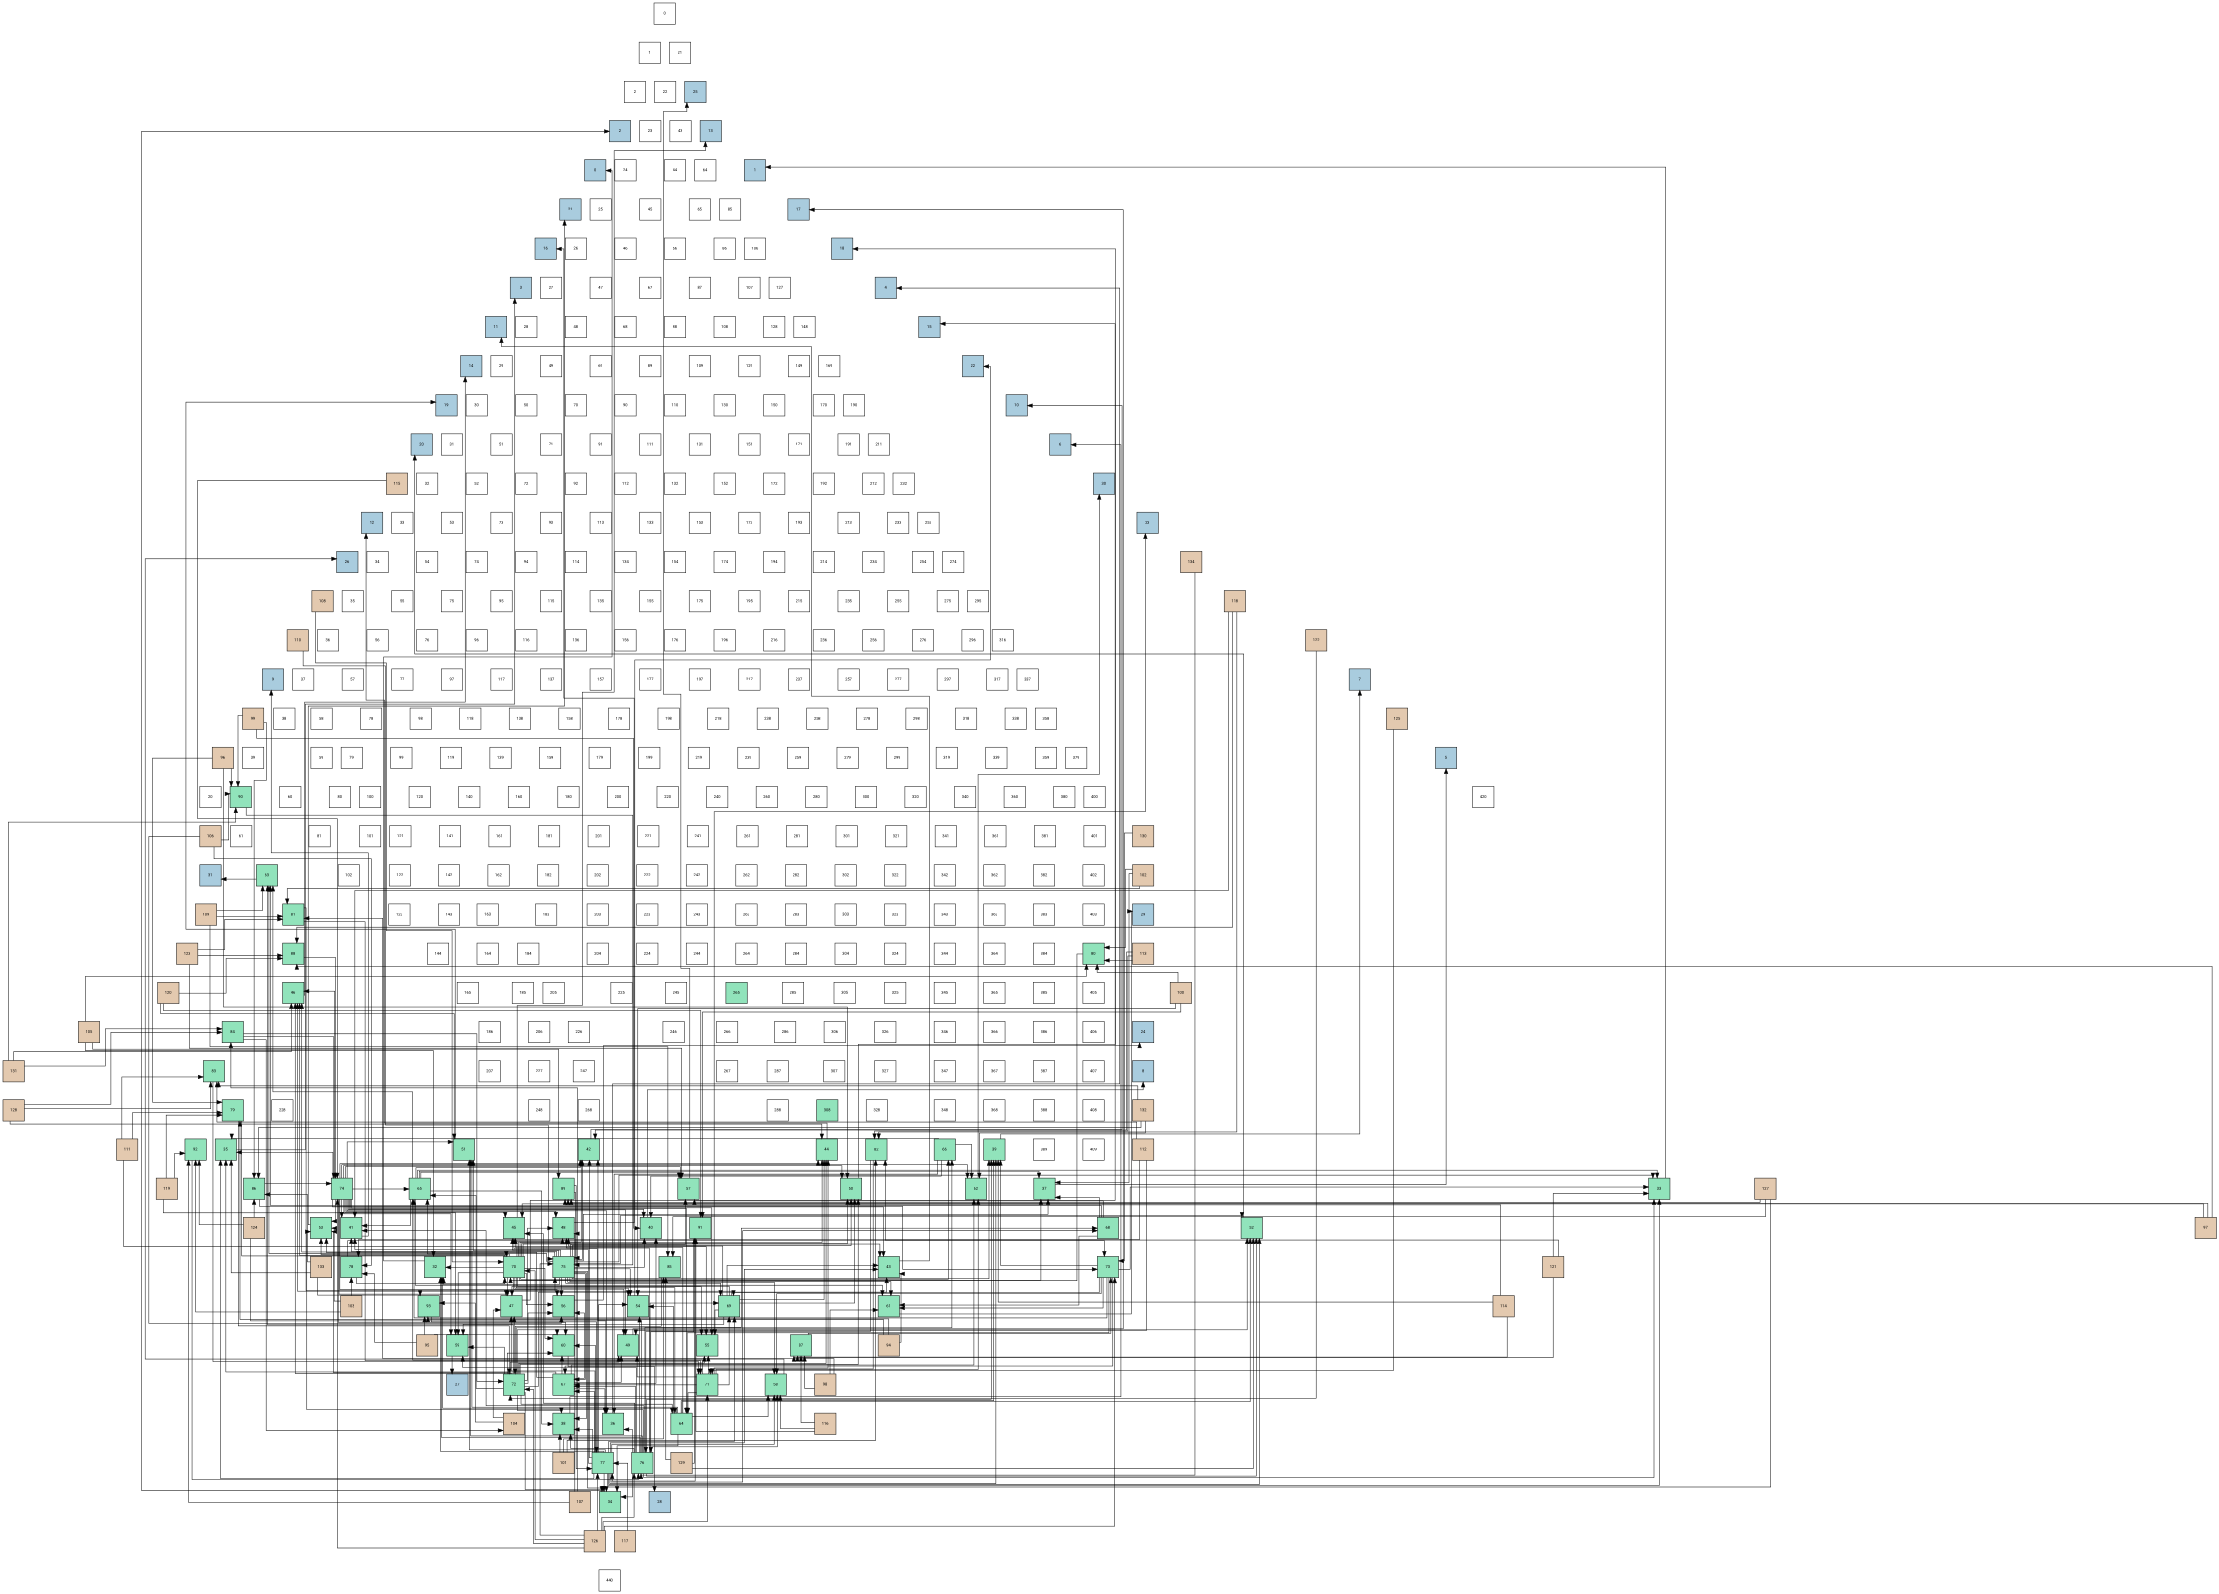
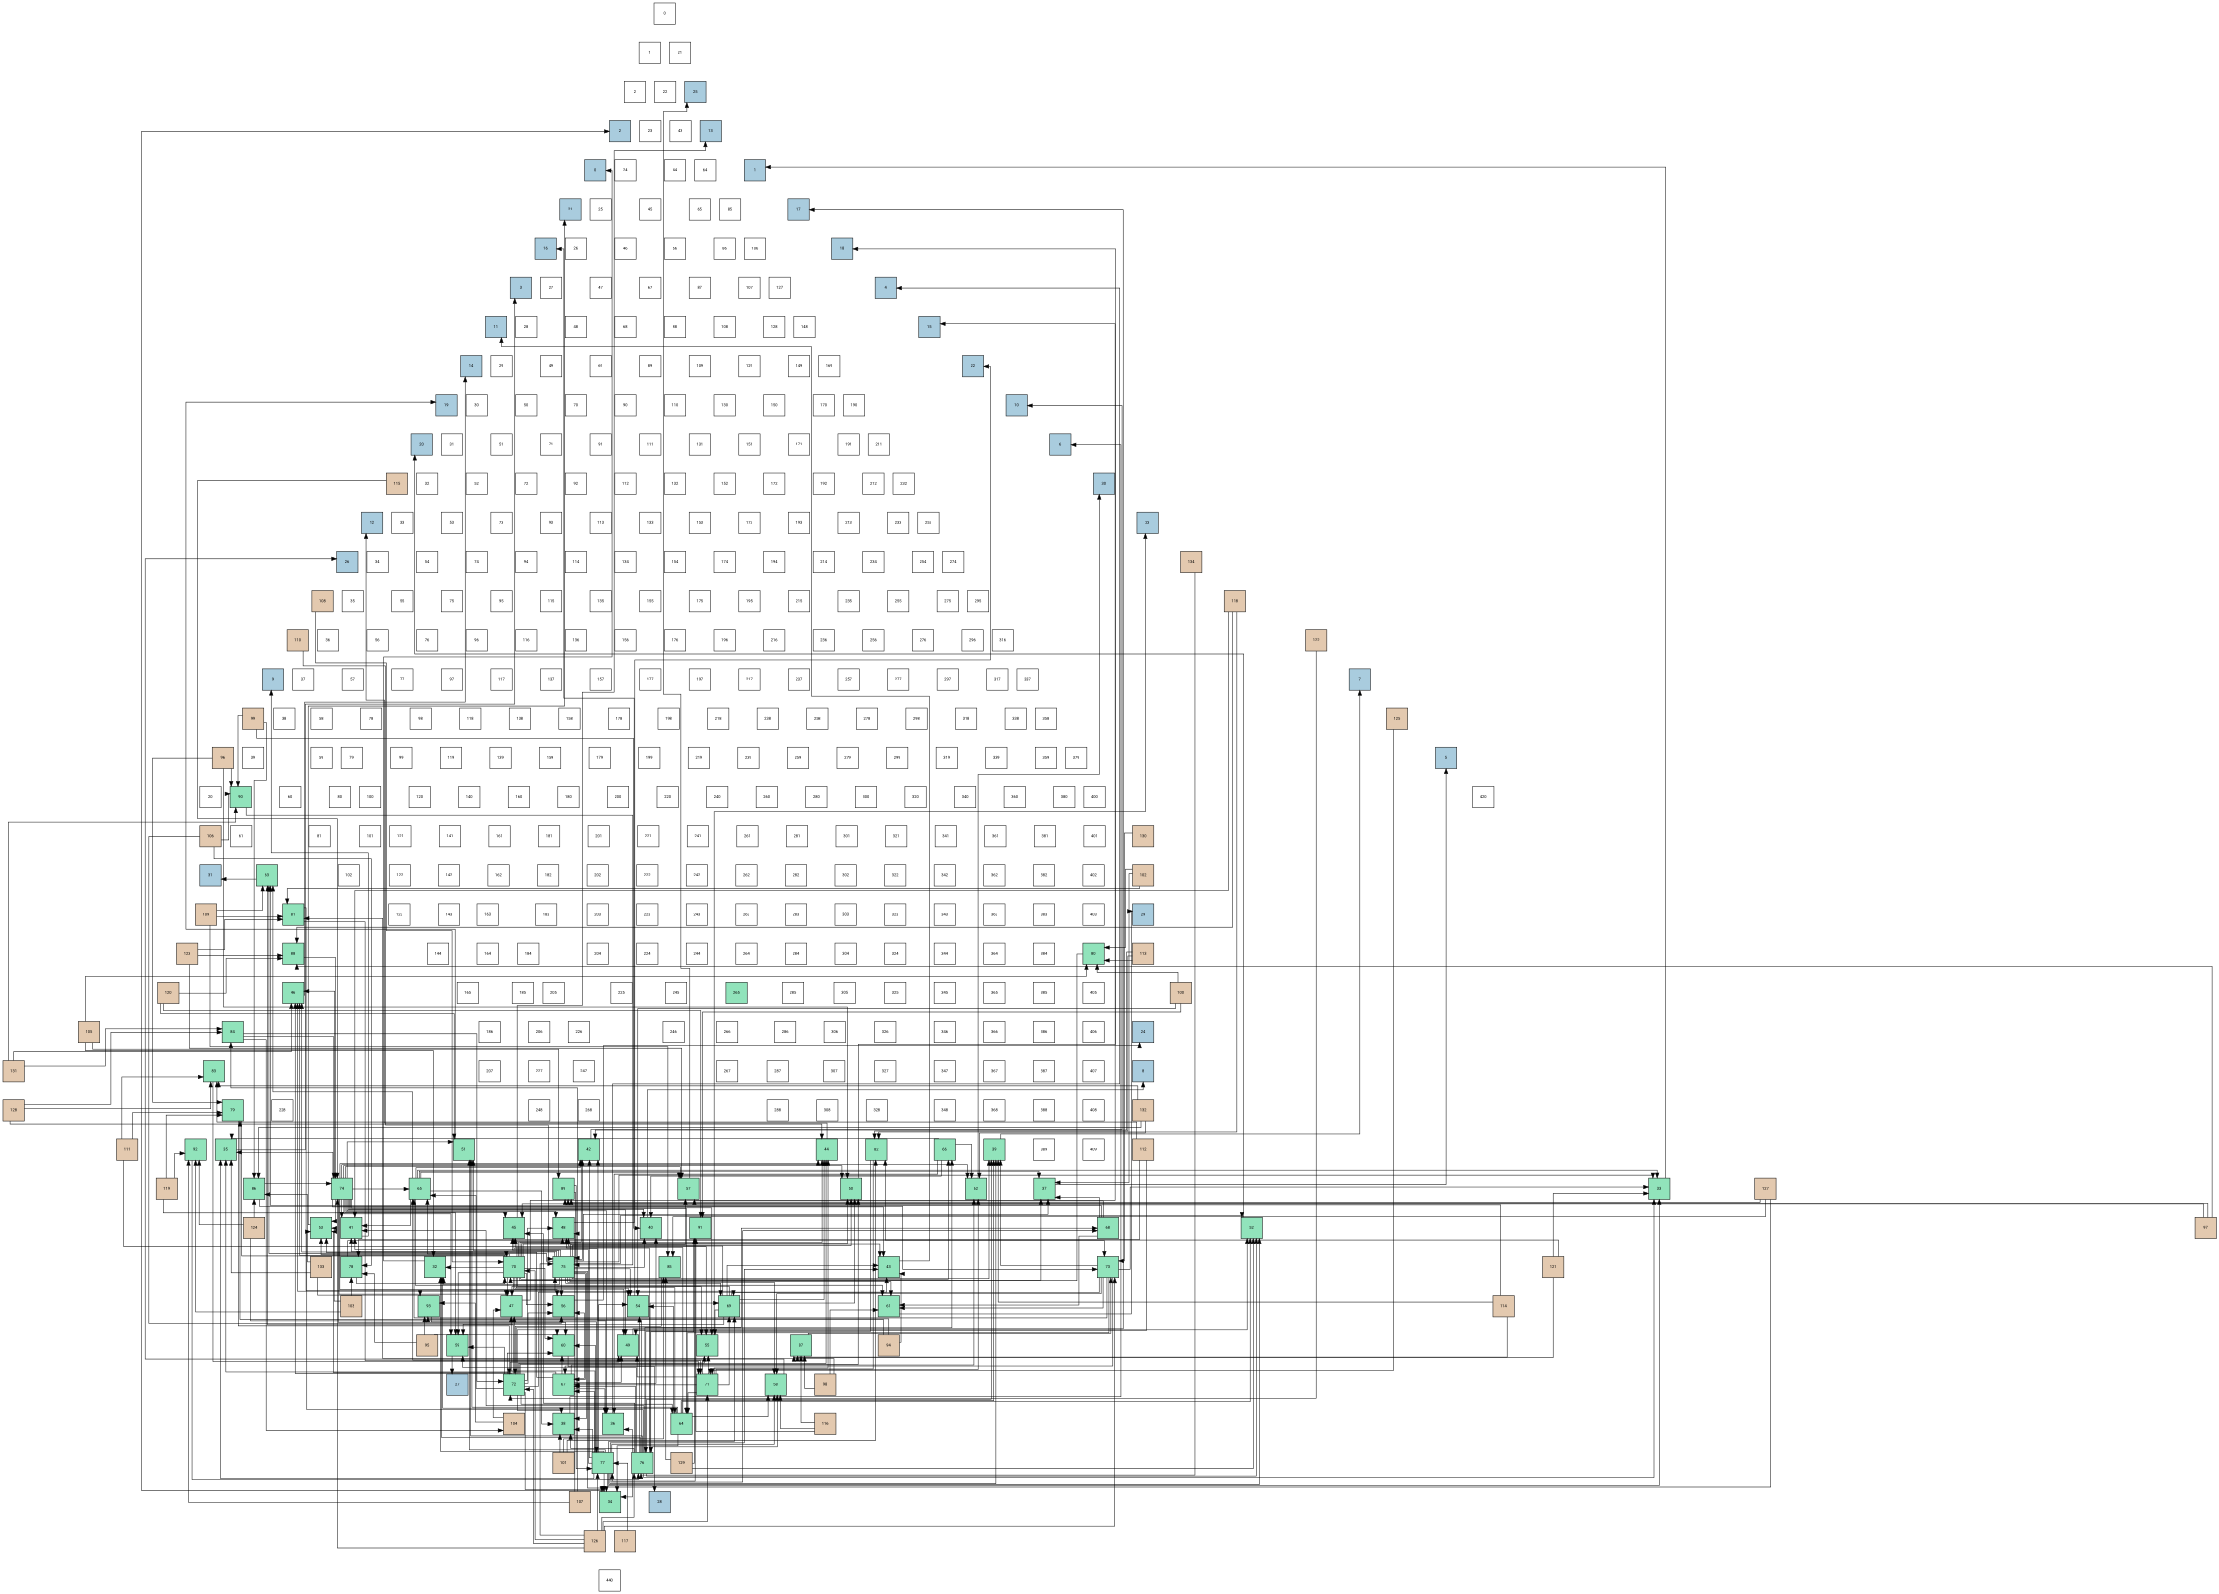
(827, 1110) -> (827, 1110)
